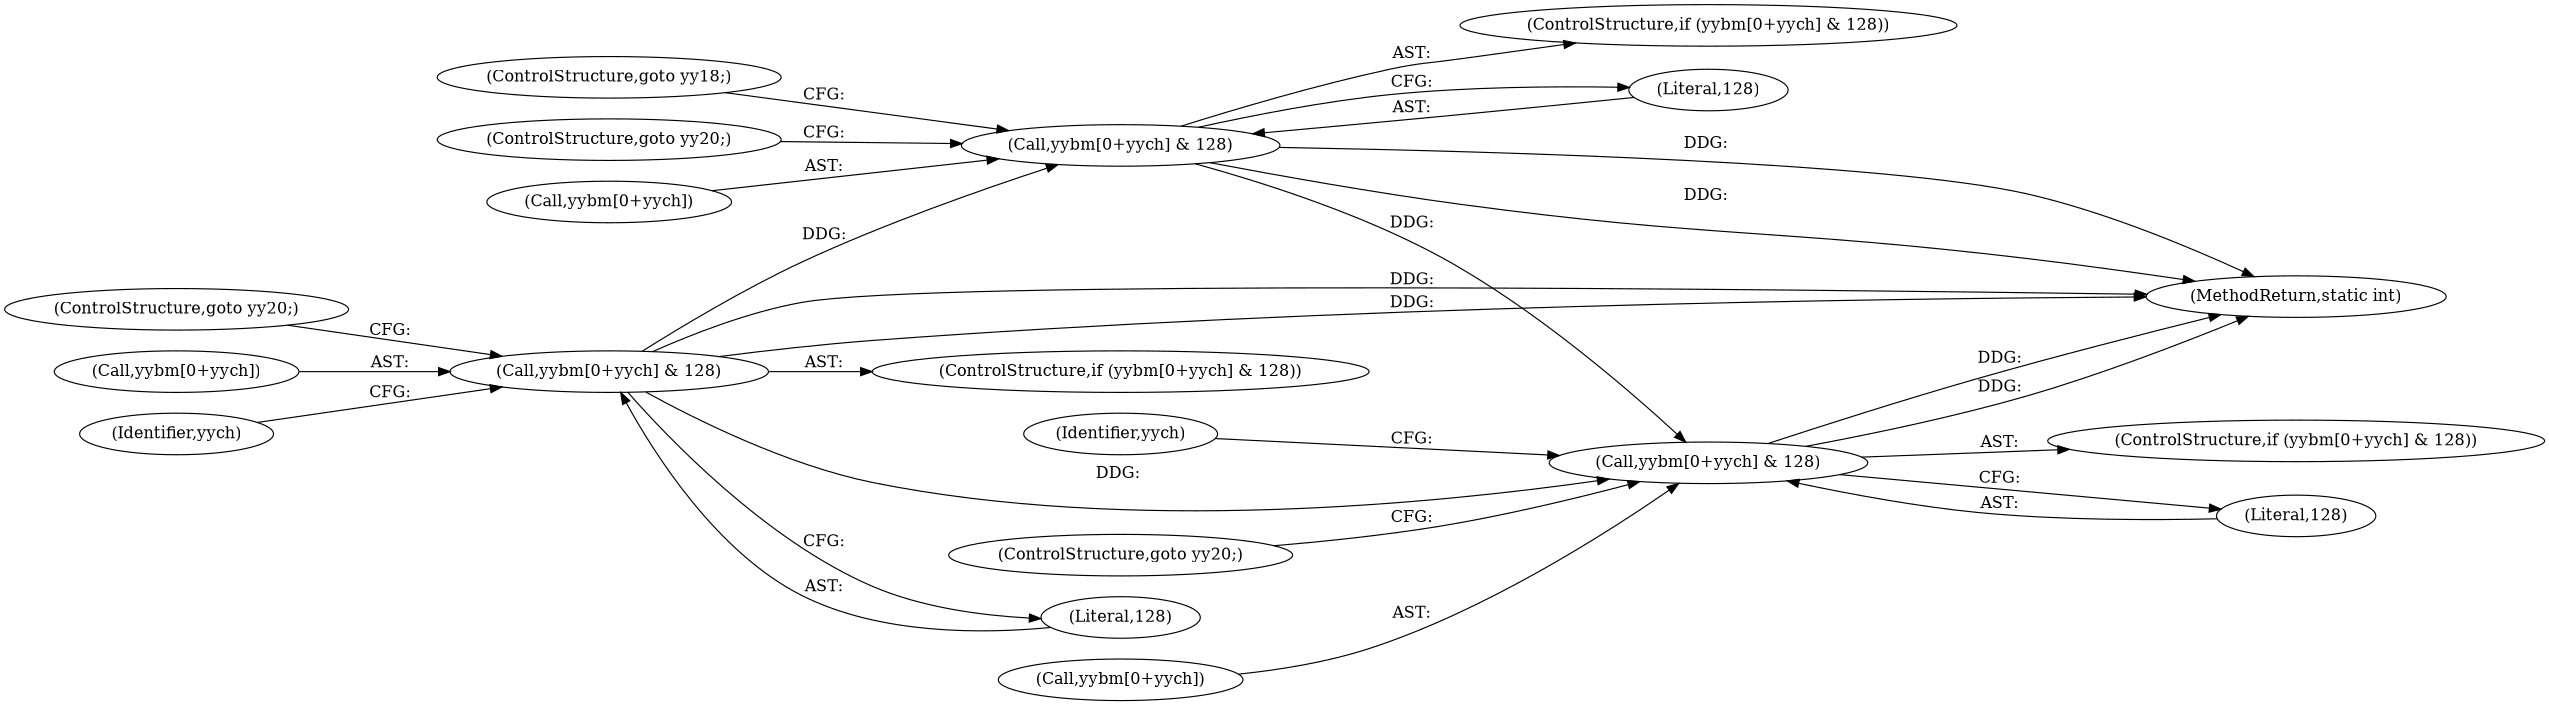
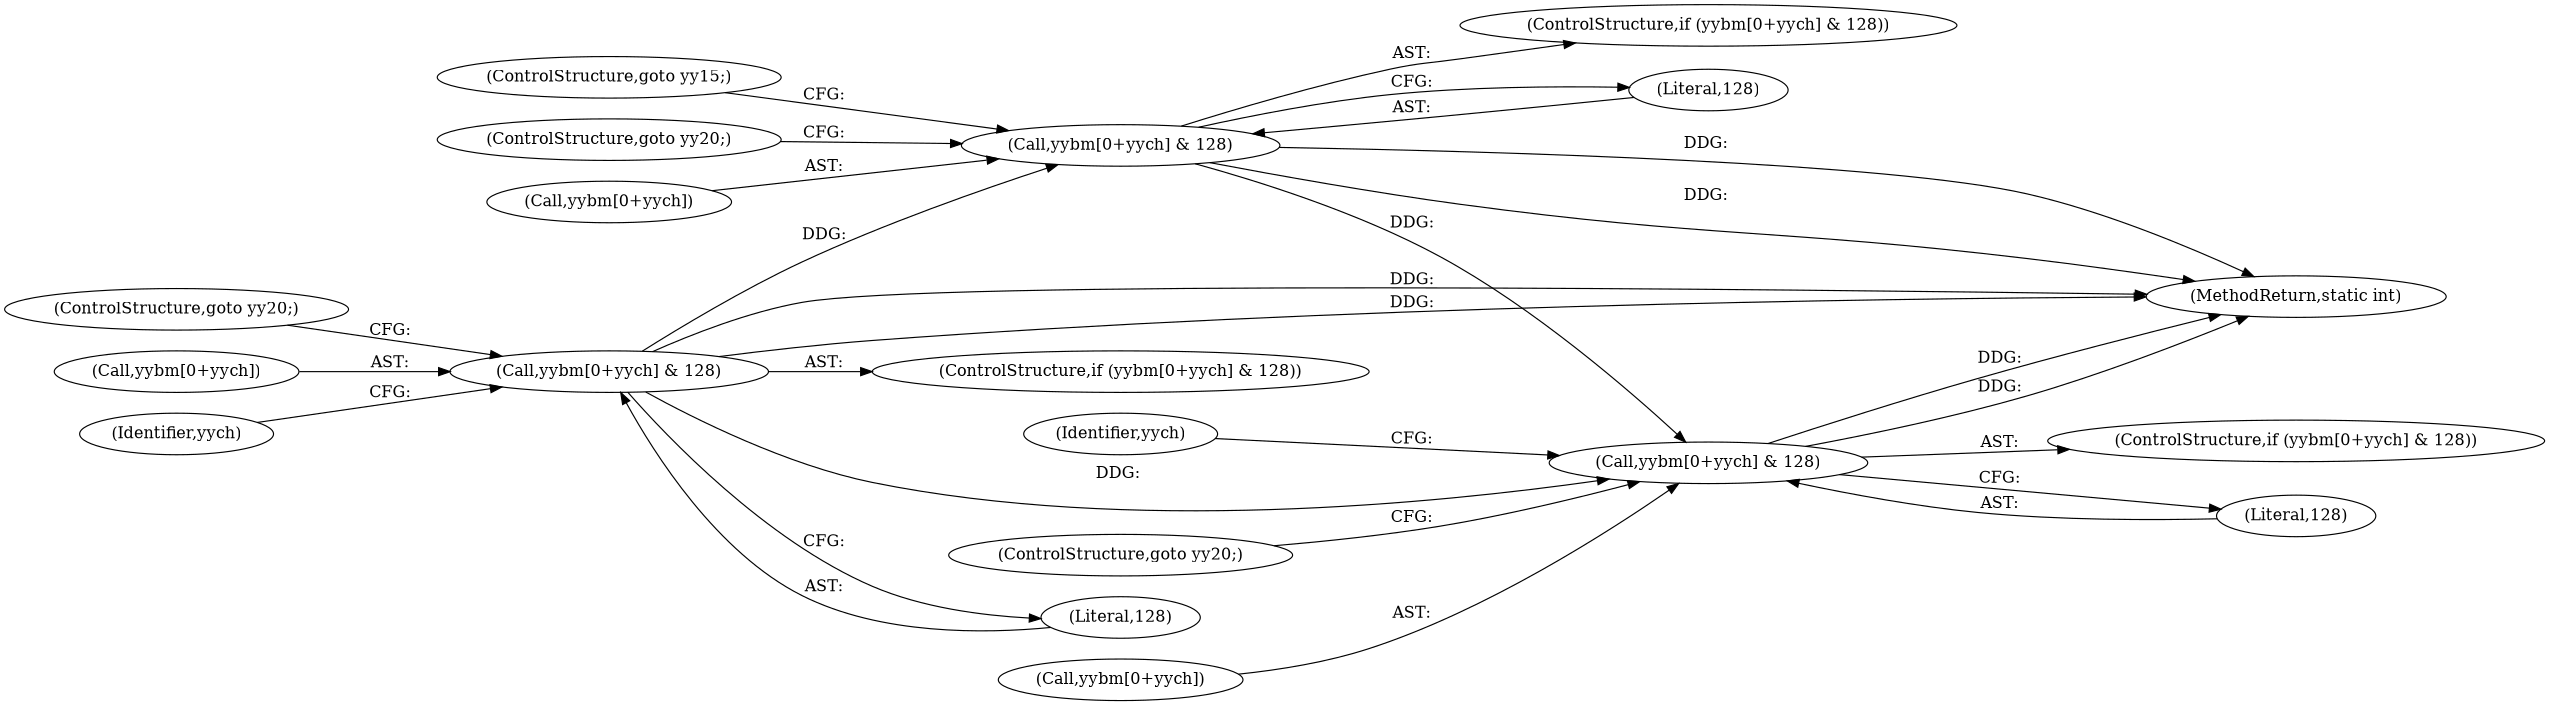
(609, 77) -> (609, 77)
